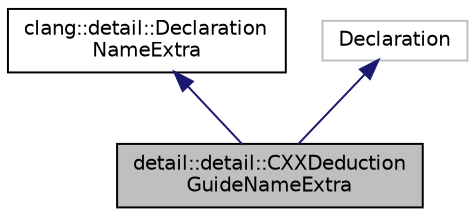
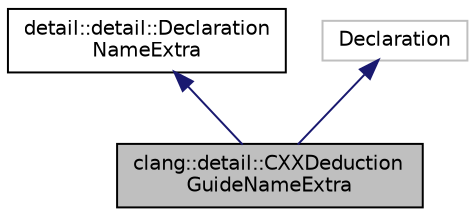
(147, 41) -> (147, 41)
(270, 176) -> (270, 176)
